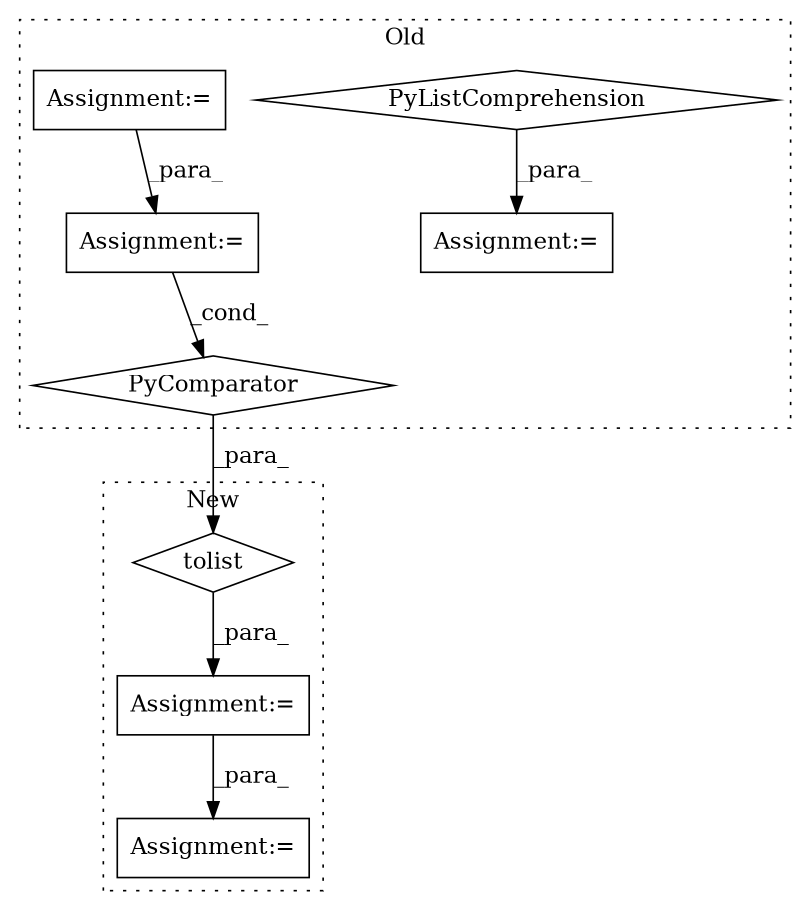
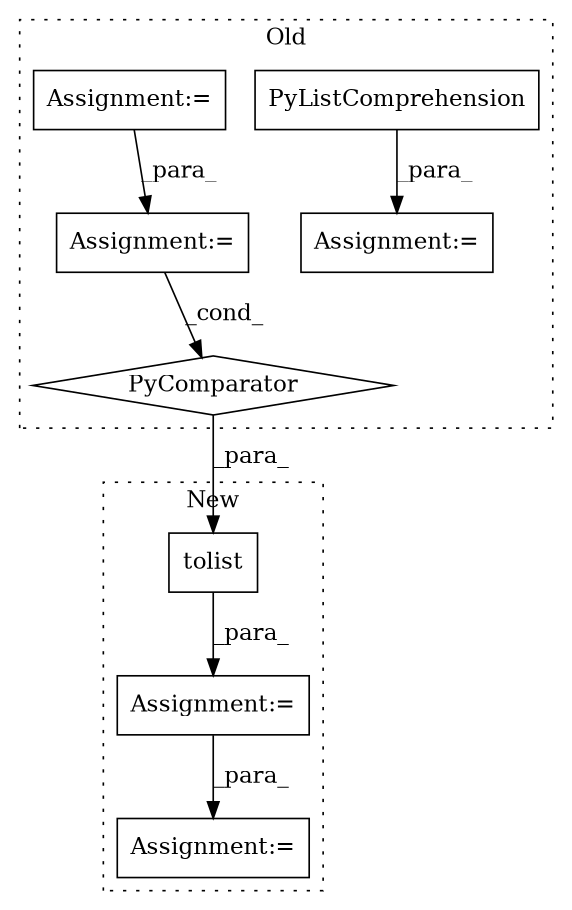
(517, 100) -> (397, 100)
(213, 563) -> (213, 563)
